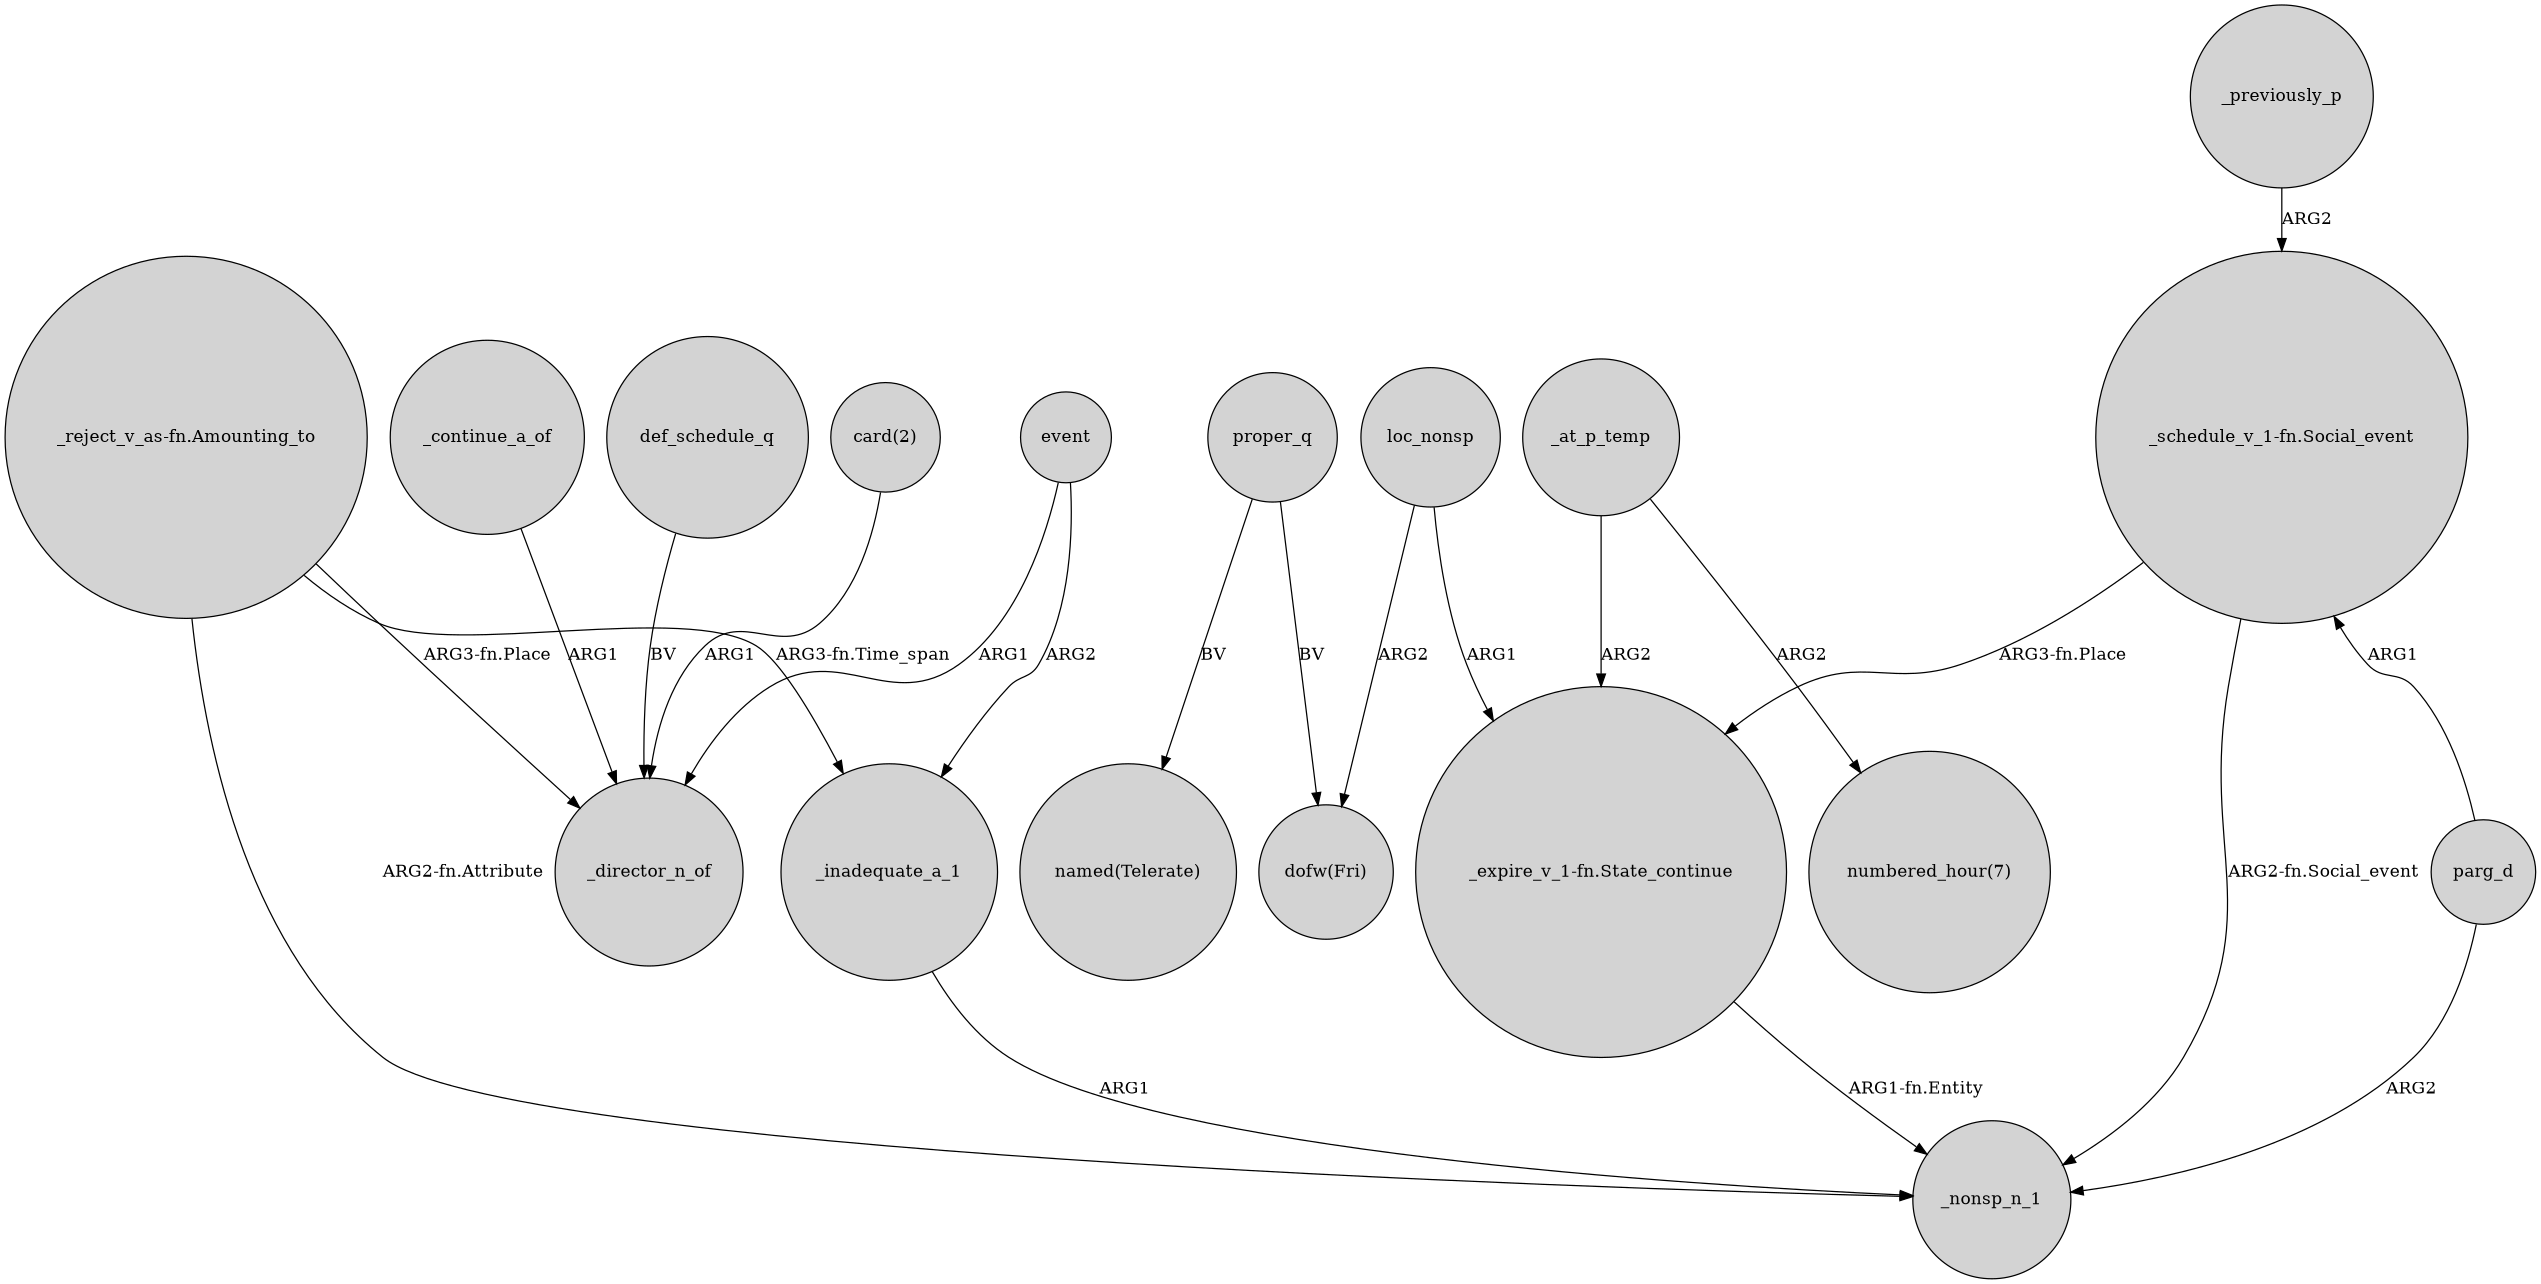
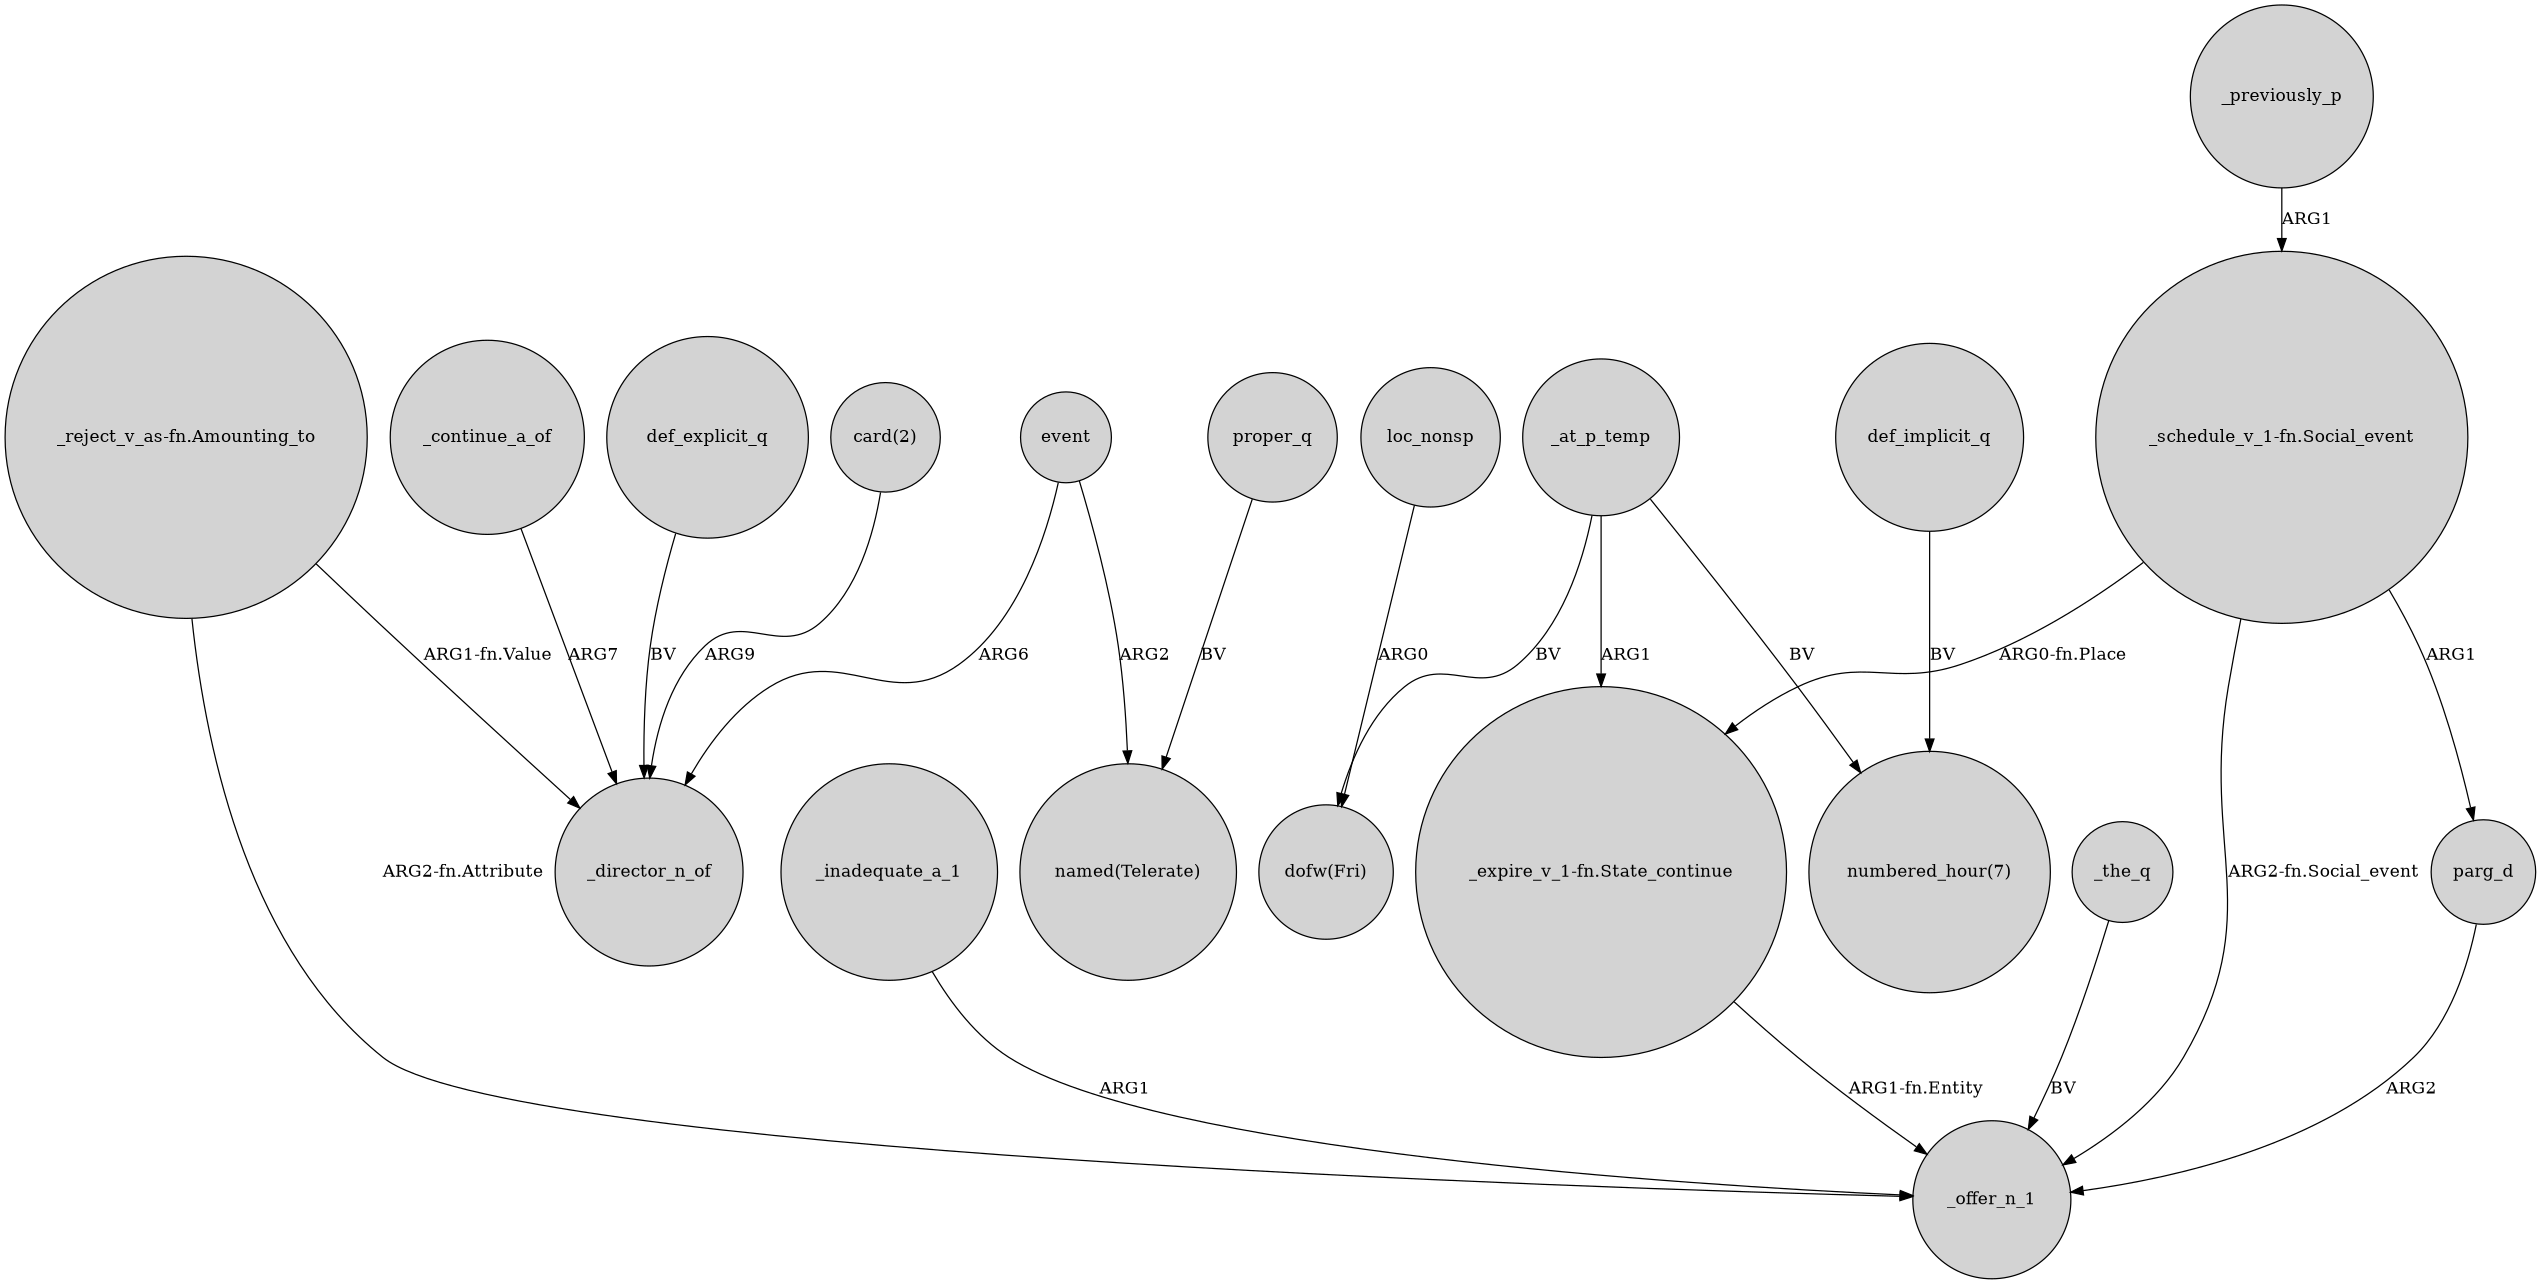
(2307, 220) -> (2307, 220)
(708, 437) -> (708, 437)
none -> (1930, 437)
(1451, 611) -> none
(595, 630) -> none
(1049, 642) -> (1113, 614)
(1298, 647) -> (1483, 678)
(488, 655) -> (488, 655)
(594, 655) -> (594, 655)
(731, 655) -> (731, 655)
(1004, 655) -> (1004, 655)
(1404, 655) -> (1404, 655)
(1627, 655) -> (1627, 655)
(1802, 655) -> (1802, 655)
(2063, 655) -> (2063, 655)
(2429, 706) -> (2439, 695)
none -> (2123, 872)
(1992, 1200) -> (1992, 1200)
